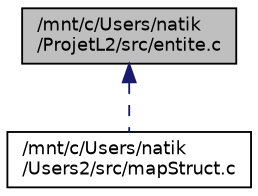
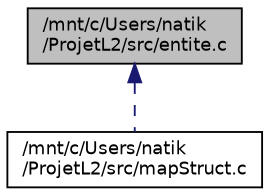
(129, 160) -> (135, 160)
